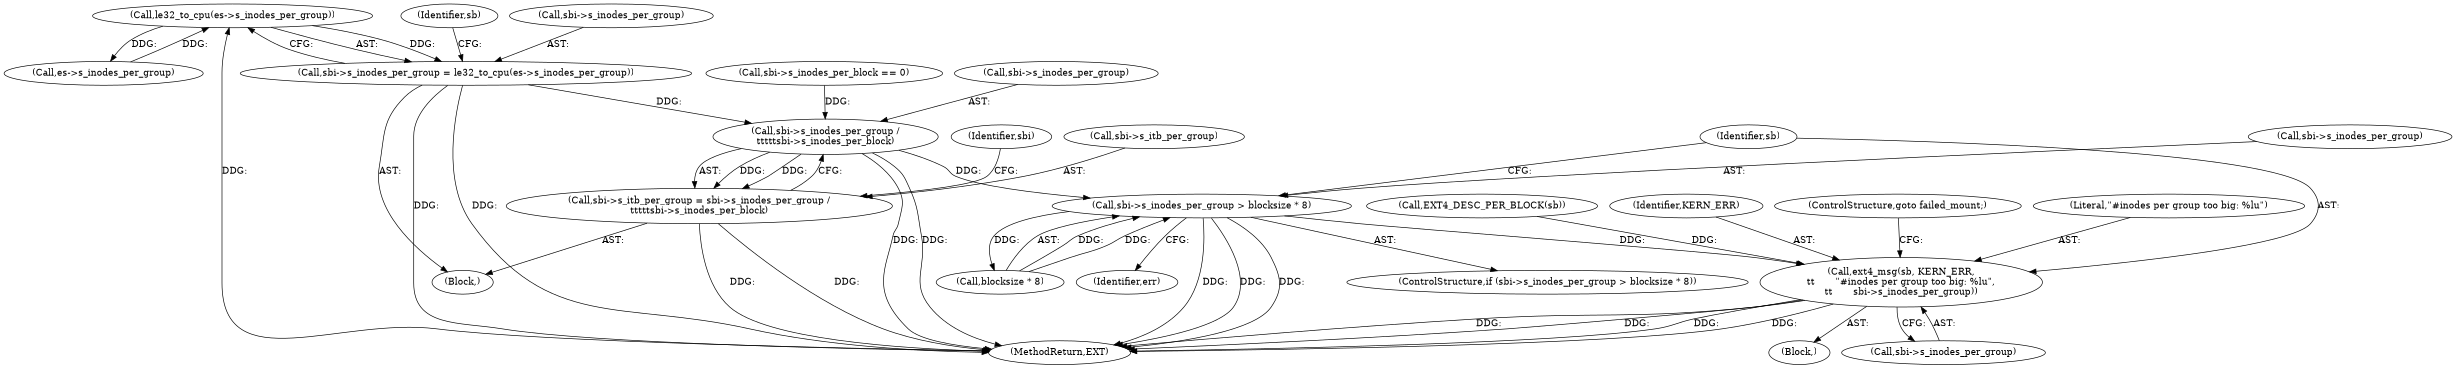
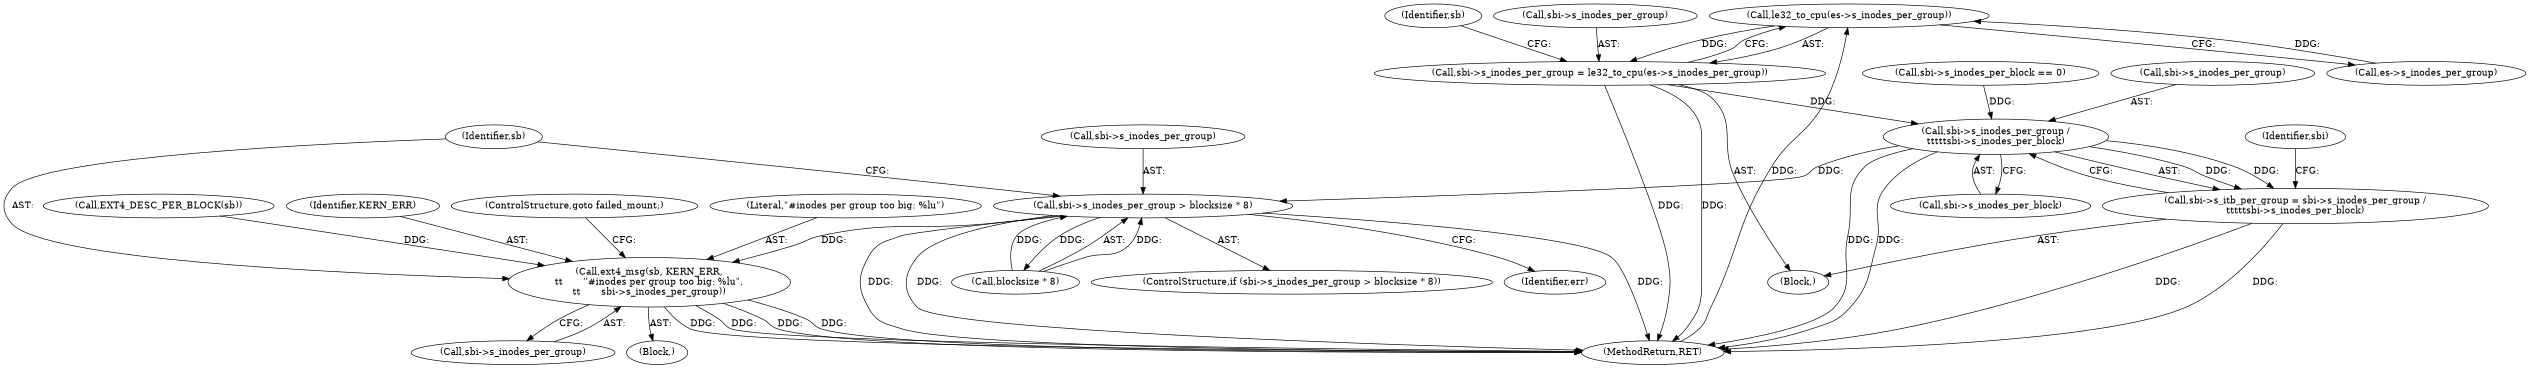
(146, 45) -> (2205, 45)
(1154, 137) -> none
none -> (1991, 206)
(1060, 353) -> (1653, 353)
